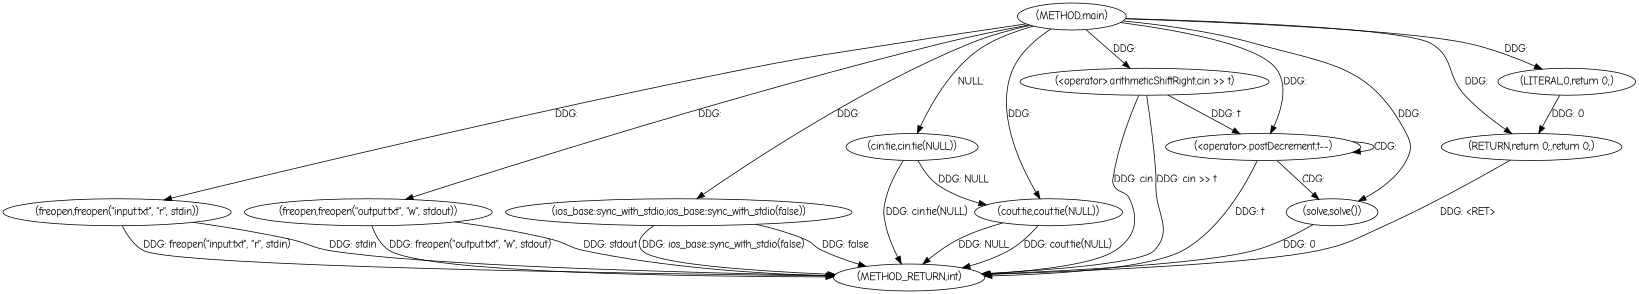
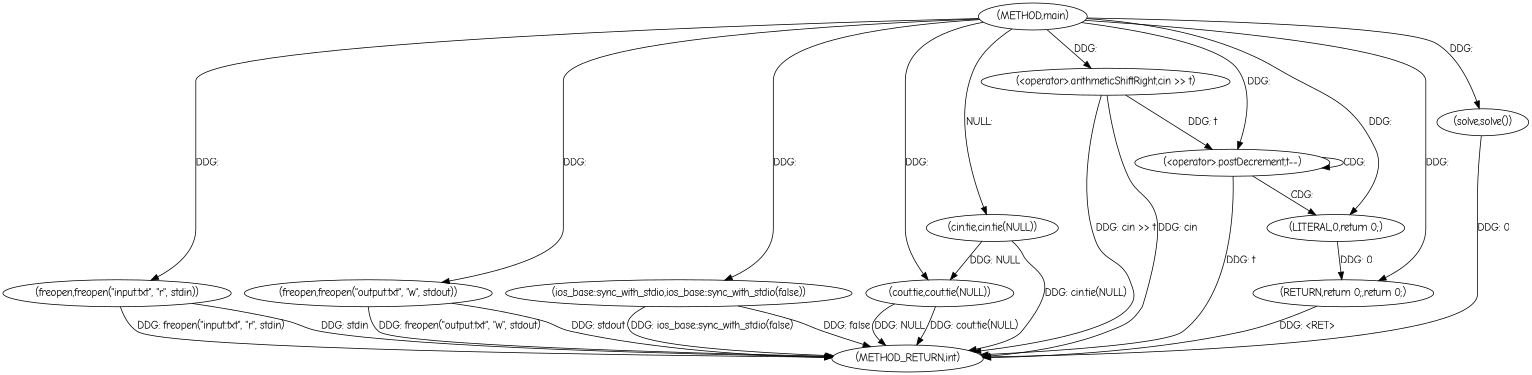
(1295, 177) -> (1281, 194)
